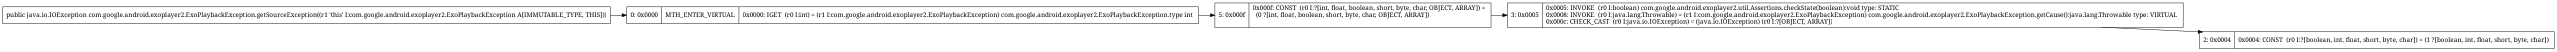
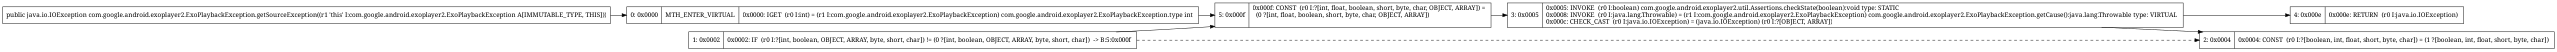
none -> (2377, 15)
none -> (913, 40)
